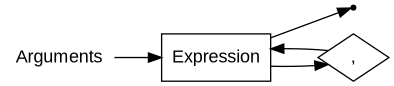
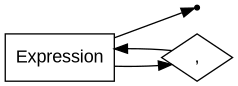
(60, 58) -> none
